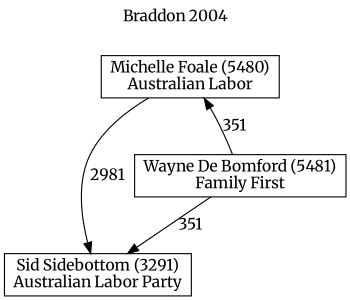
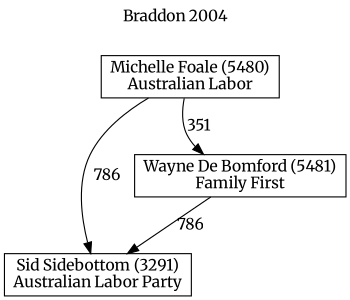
(222, 131) -> (184, 124)
(107, 176) -> (107, 176)
(191, 225) -> (191, 225)
